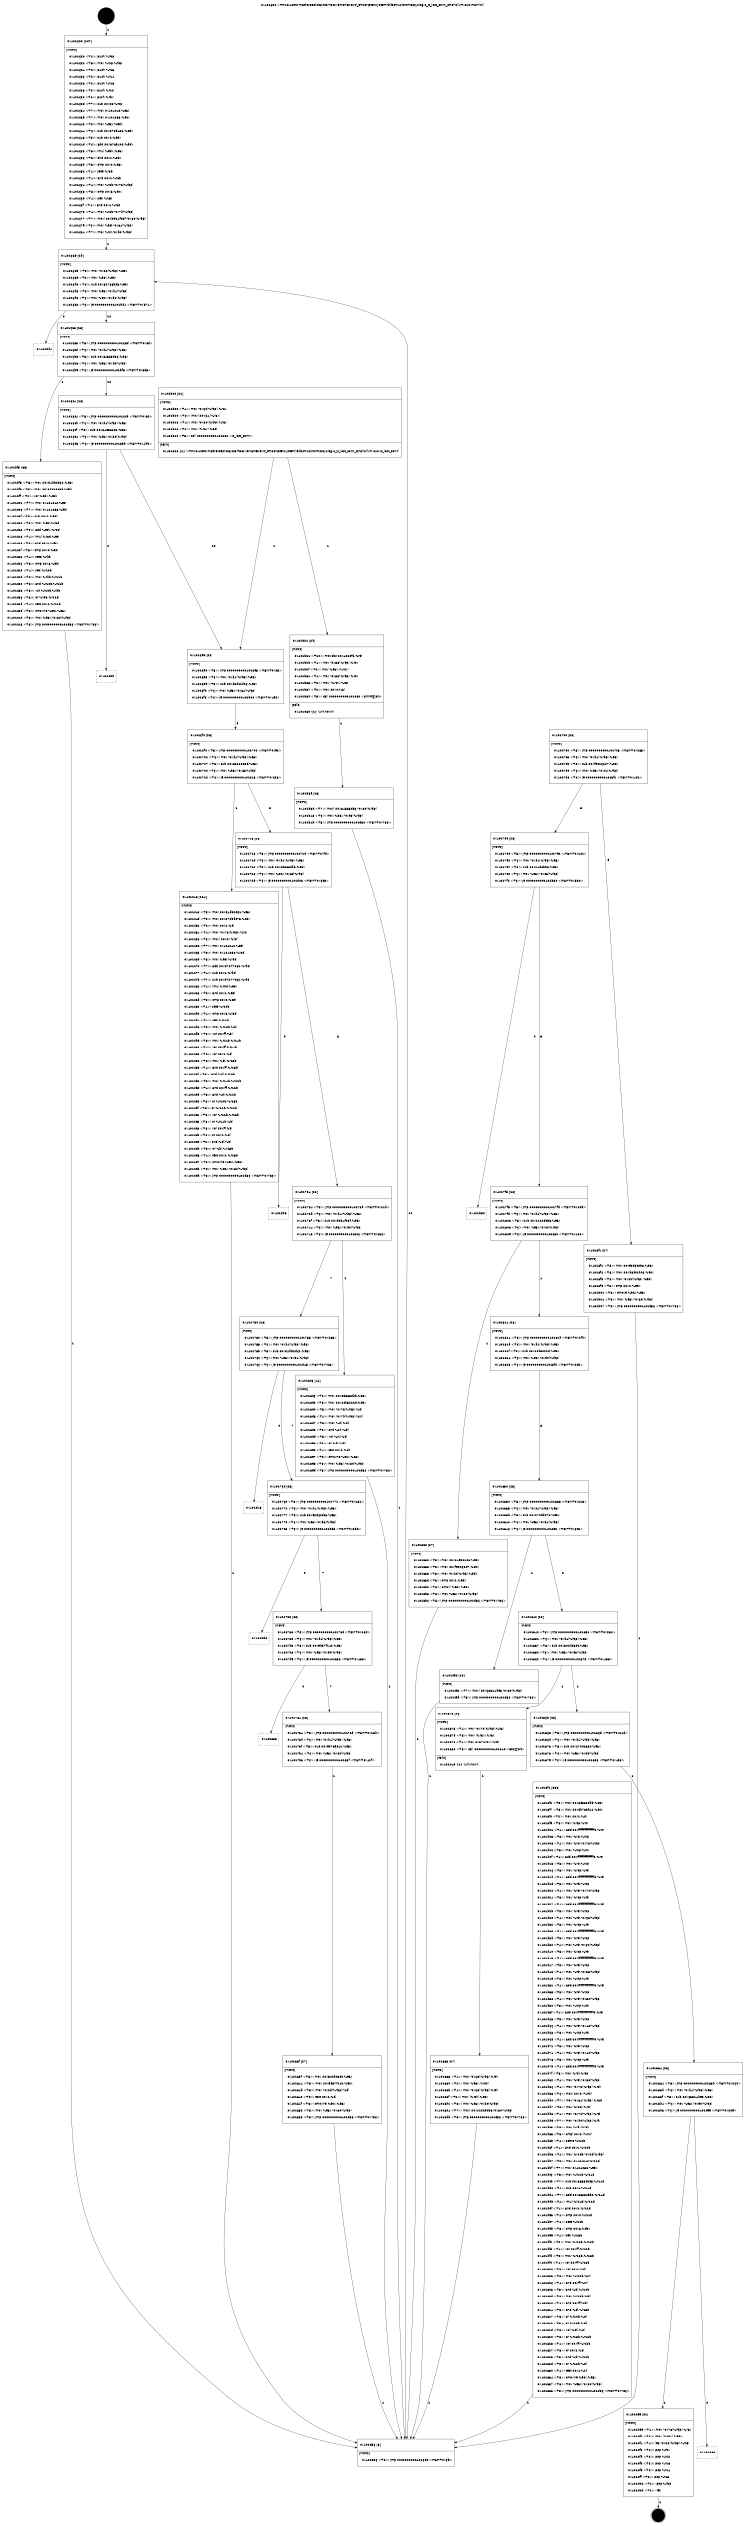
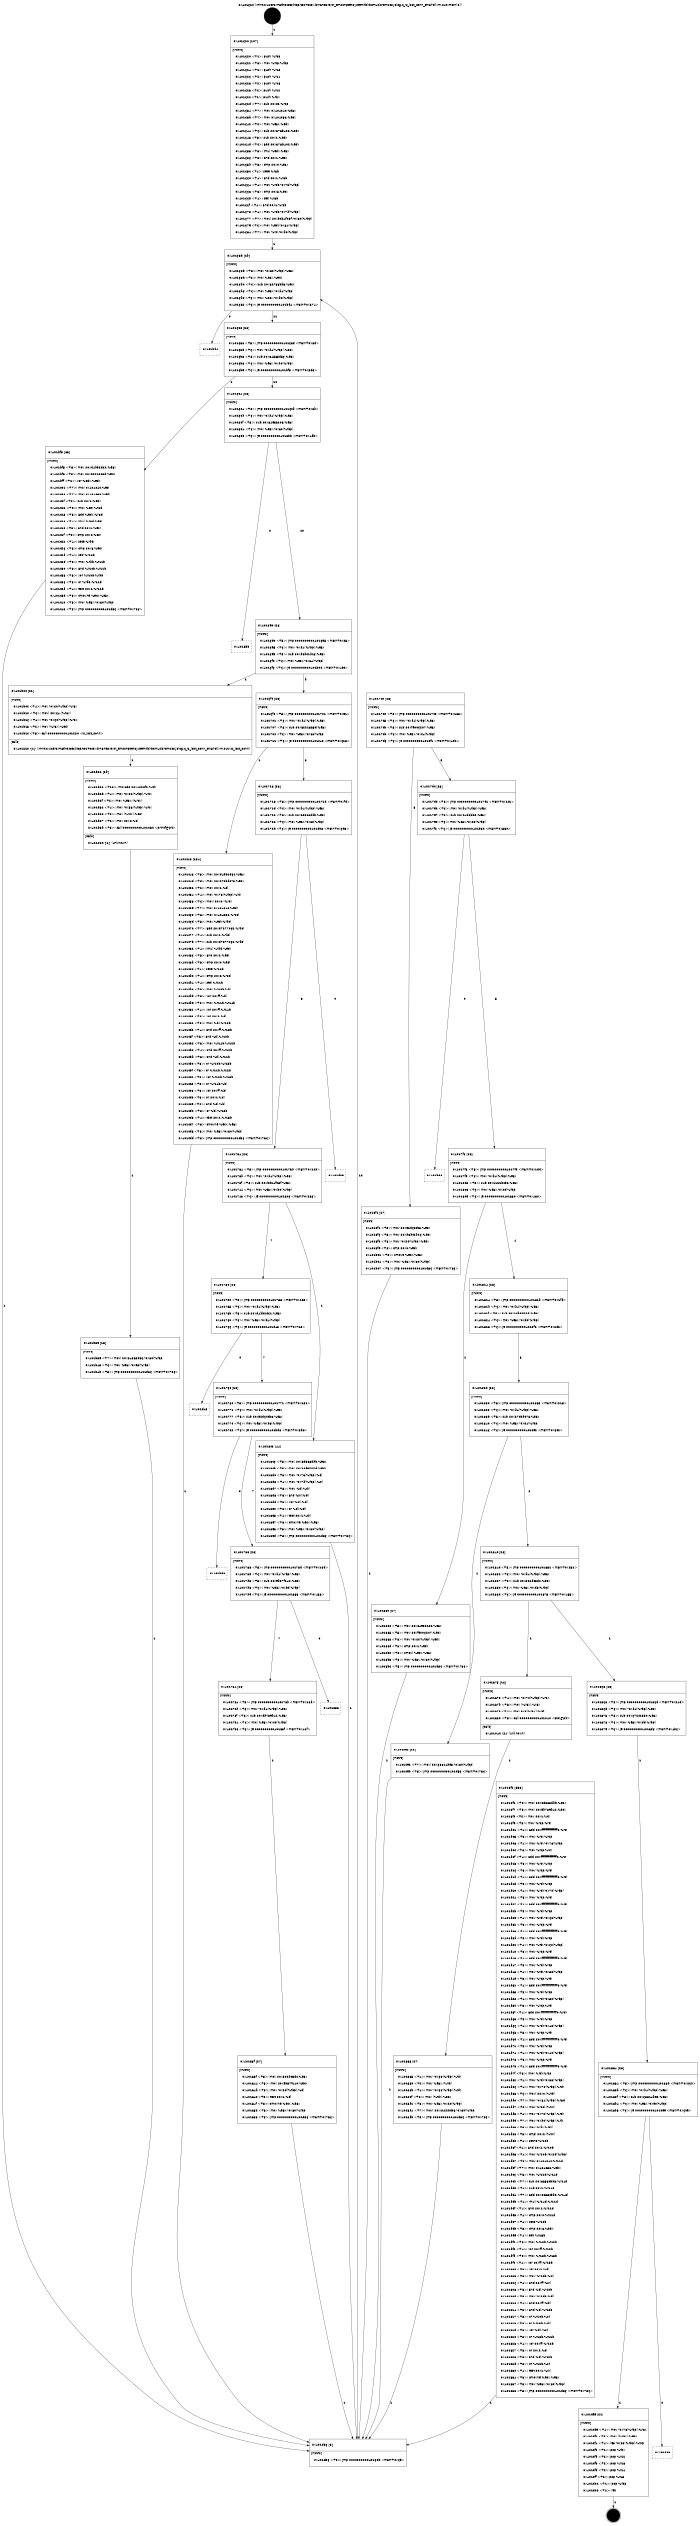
(257, 552) -> (242, 679)
